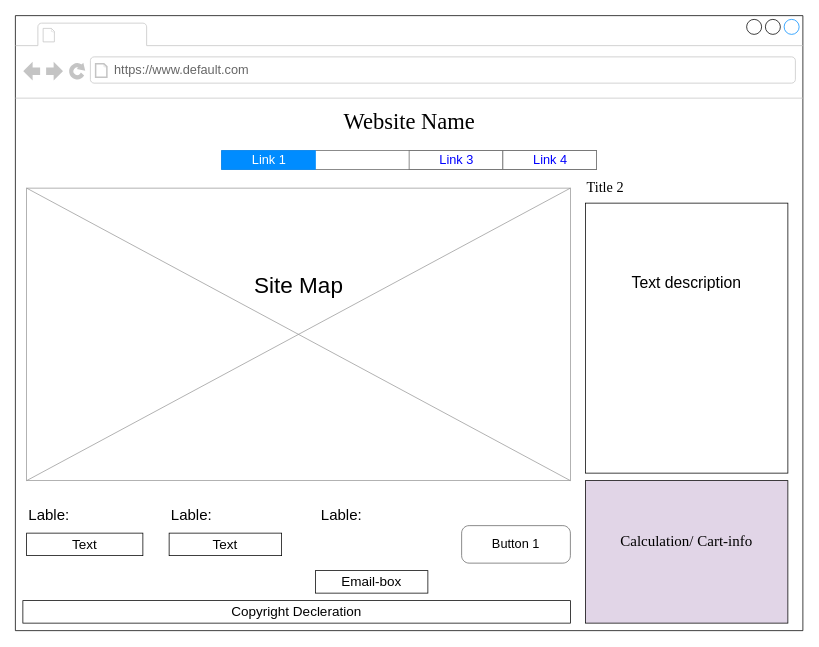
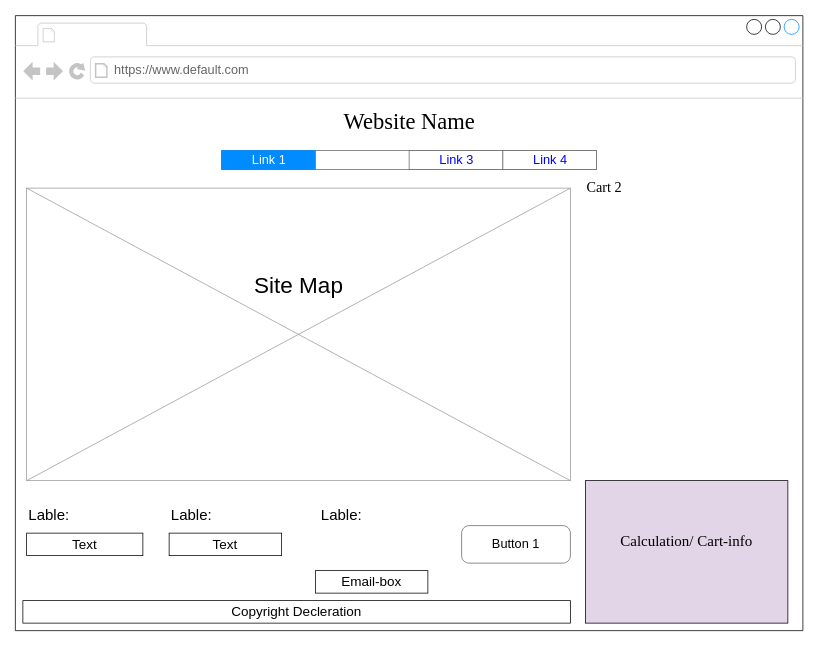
(605, 186) -> (604, 186)
(687, 338) -> none
